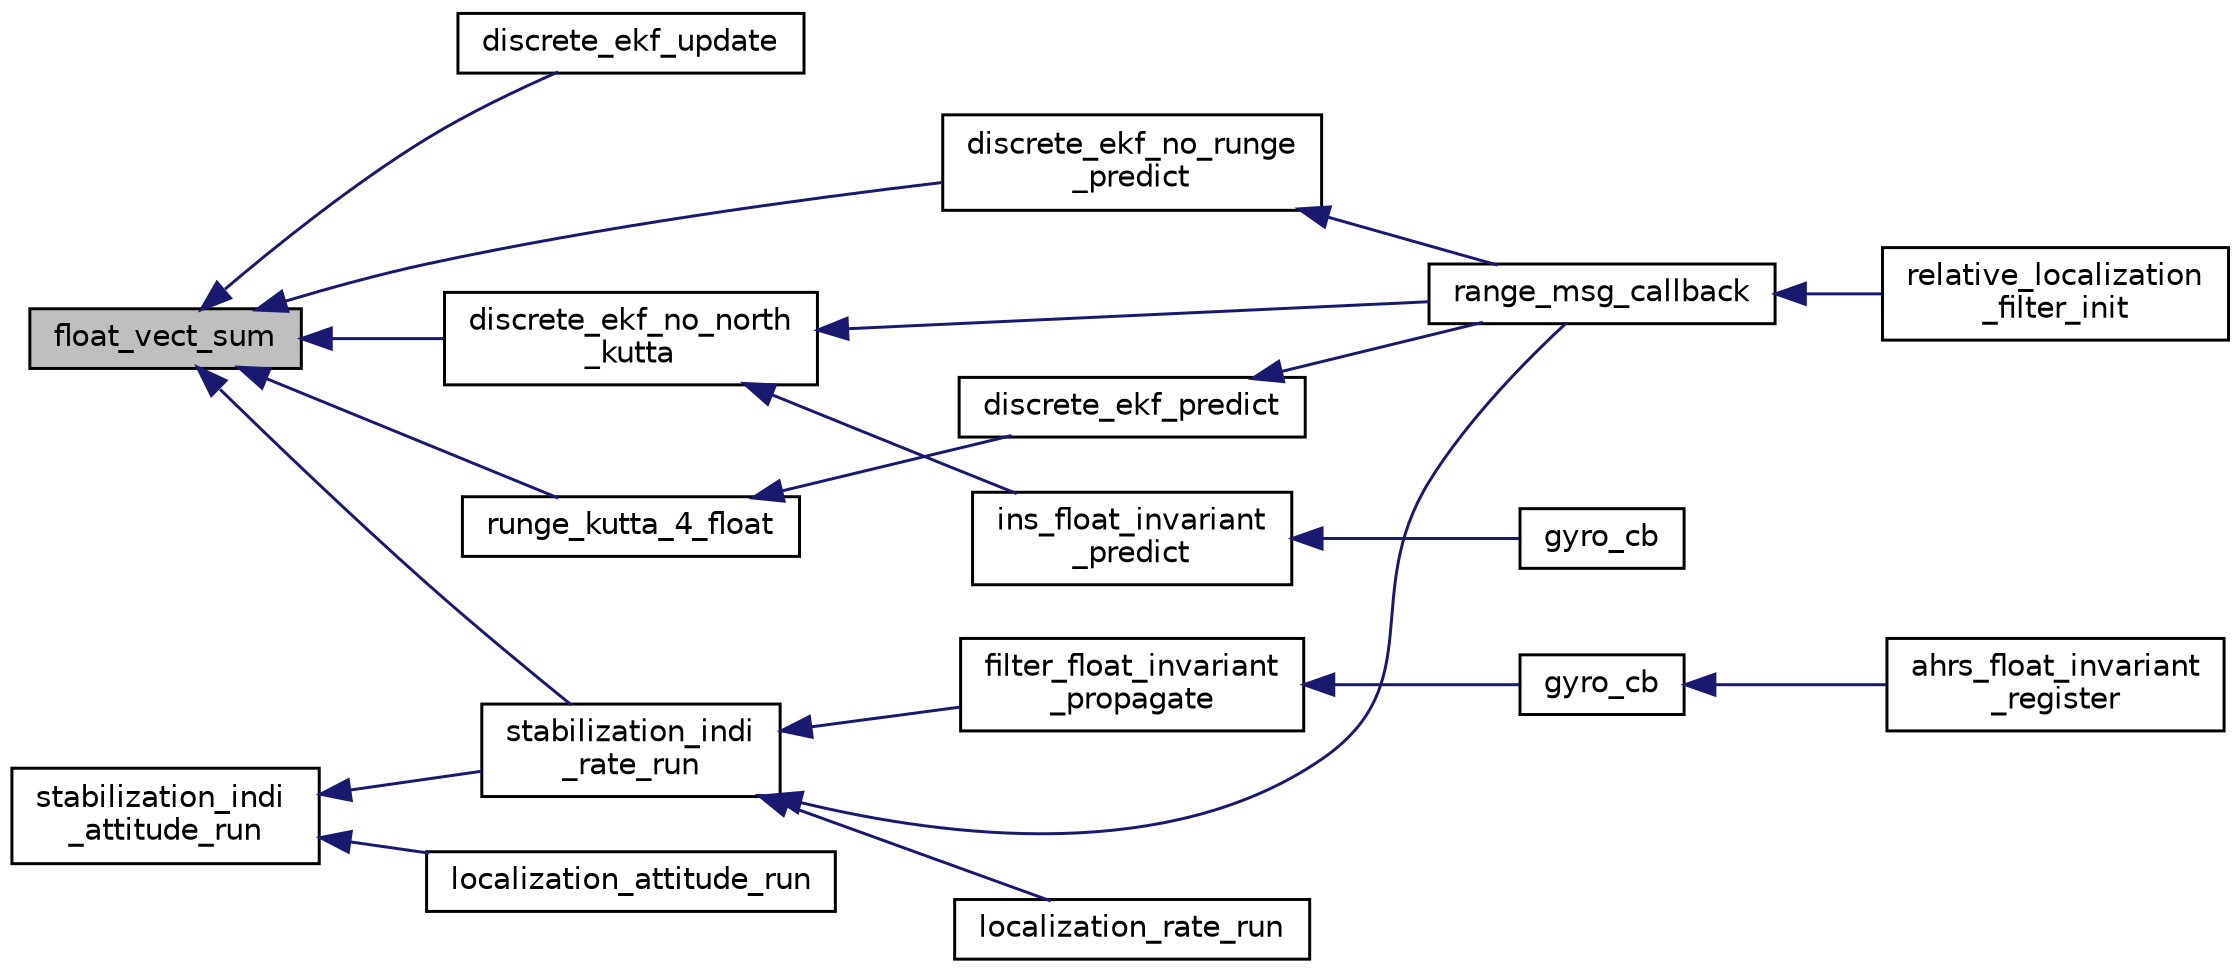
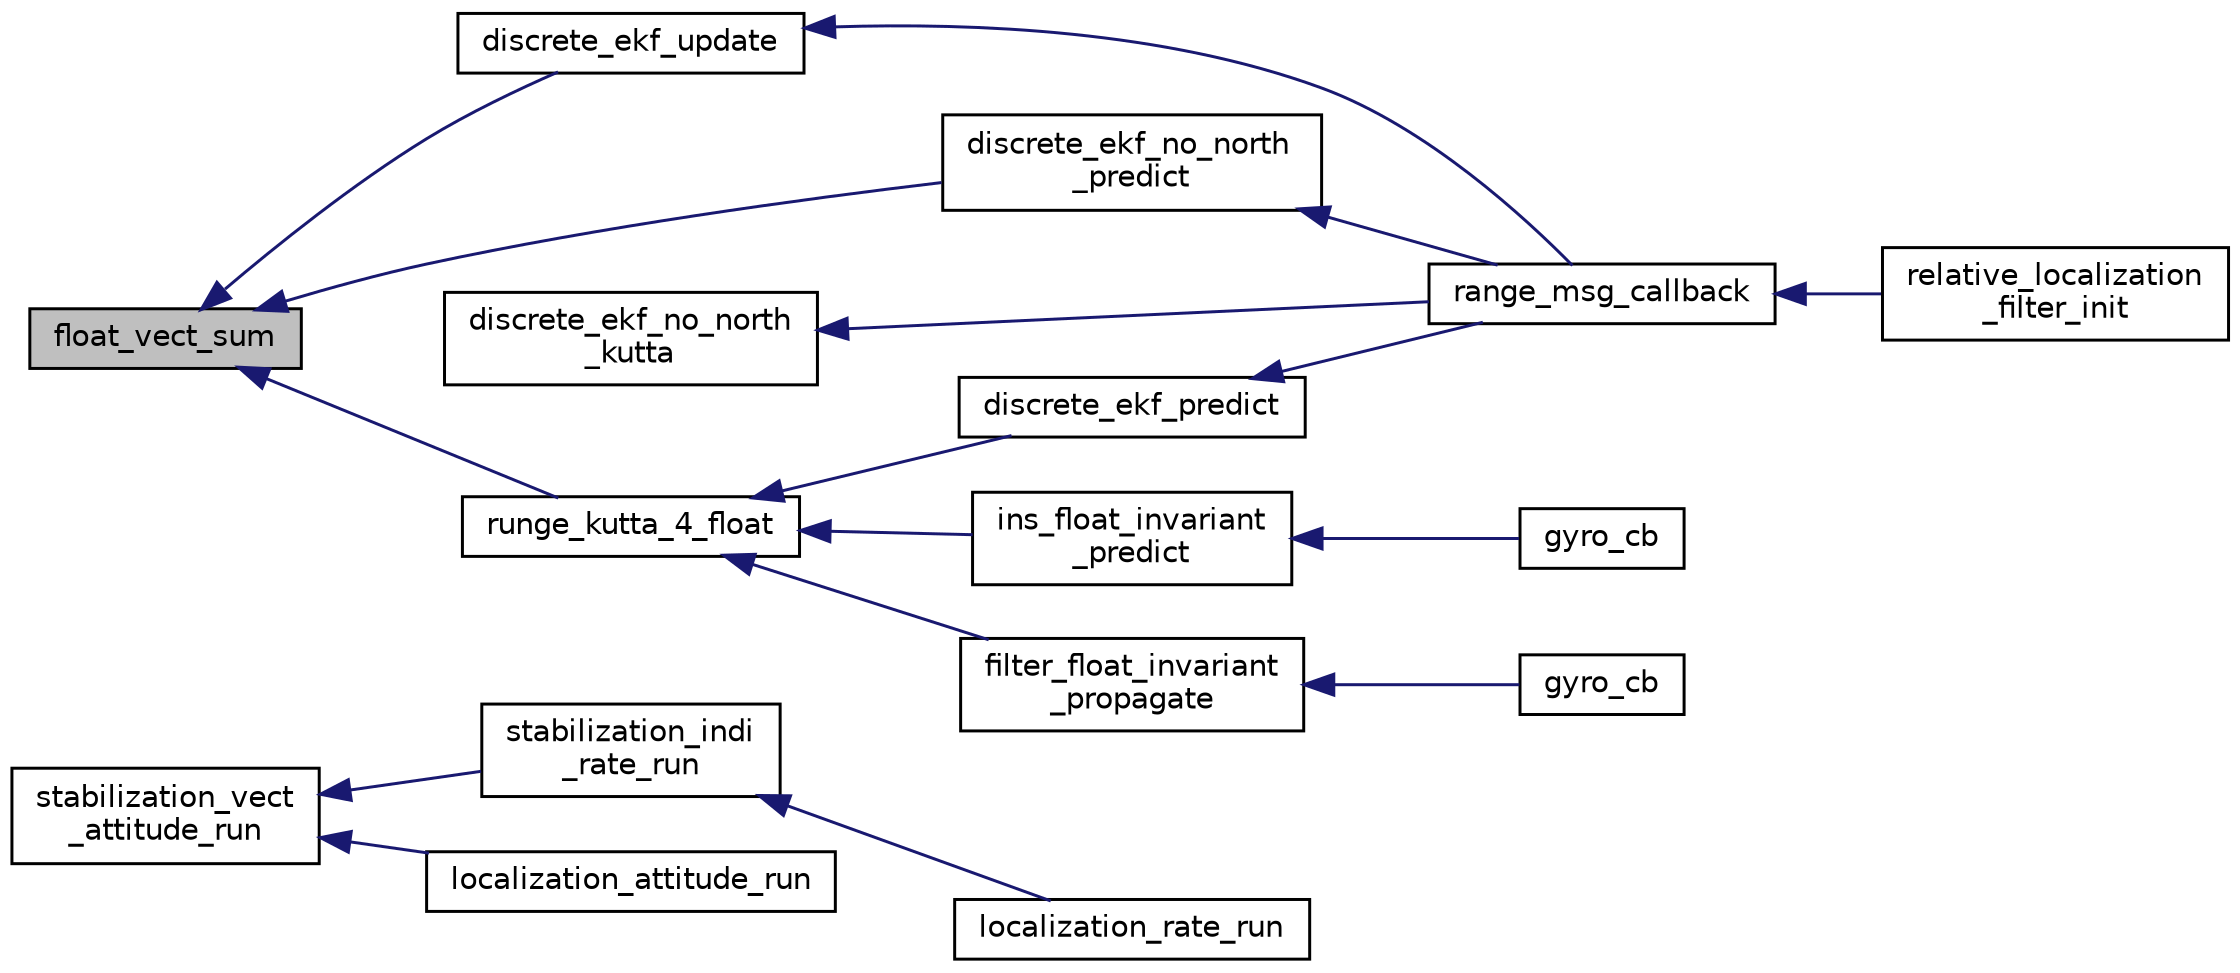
(1132, 163) -> (1132, 163)
(388, 339) -> none
(895, 444) -> (902, 533)
(392, 552) -> none
(2056, 685) -> none
(885, 717) -> (871, 602)
(1313, 764) -> (1234, 62)
(166, 816) -> (166, 816)
